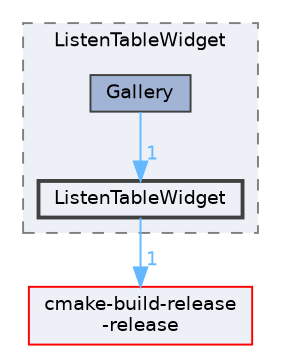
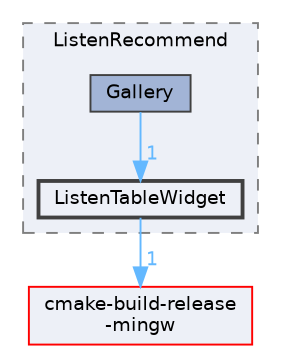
(141, 41) -> (141, 41)
(141, 316) -> (141, 316)
